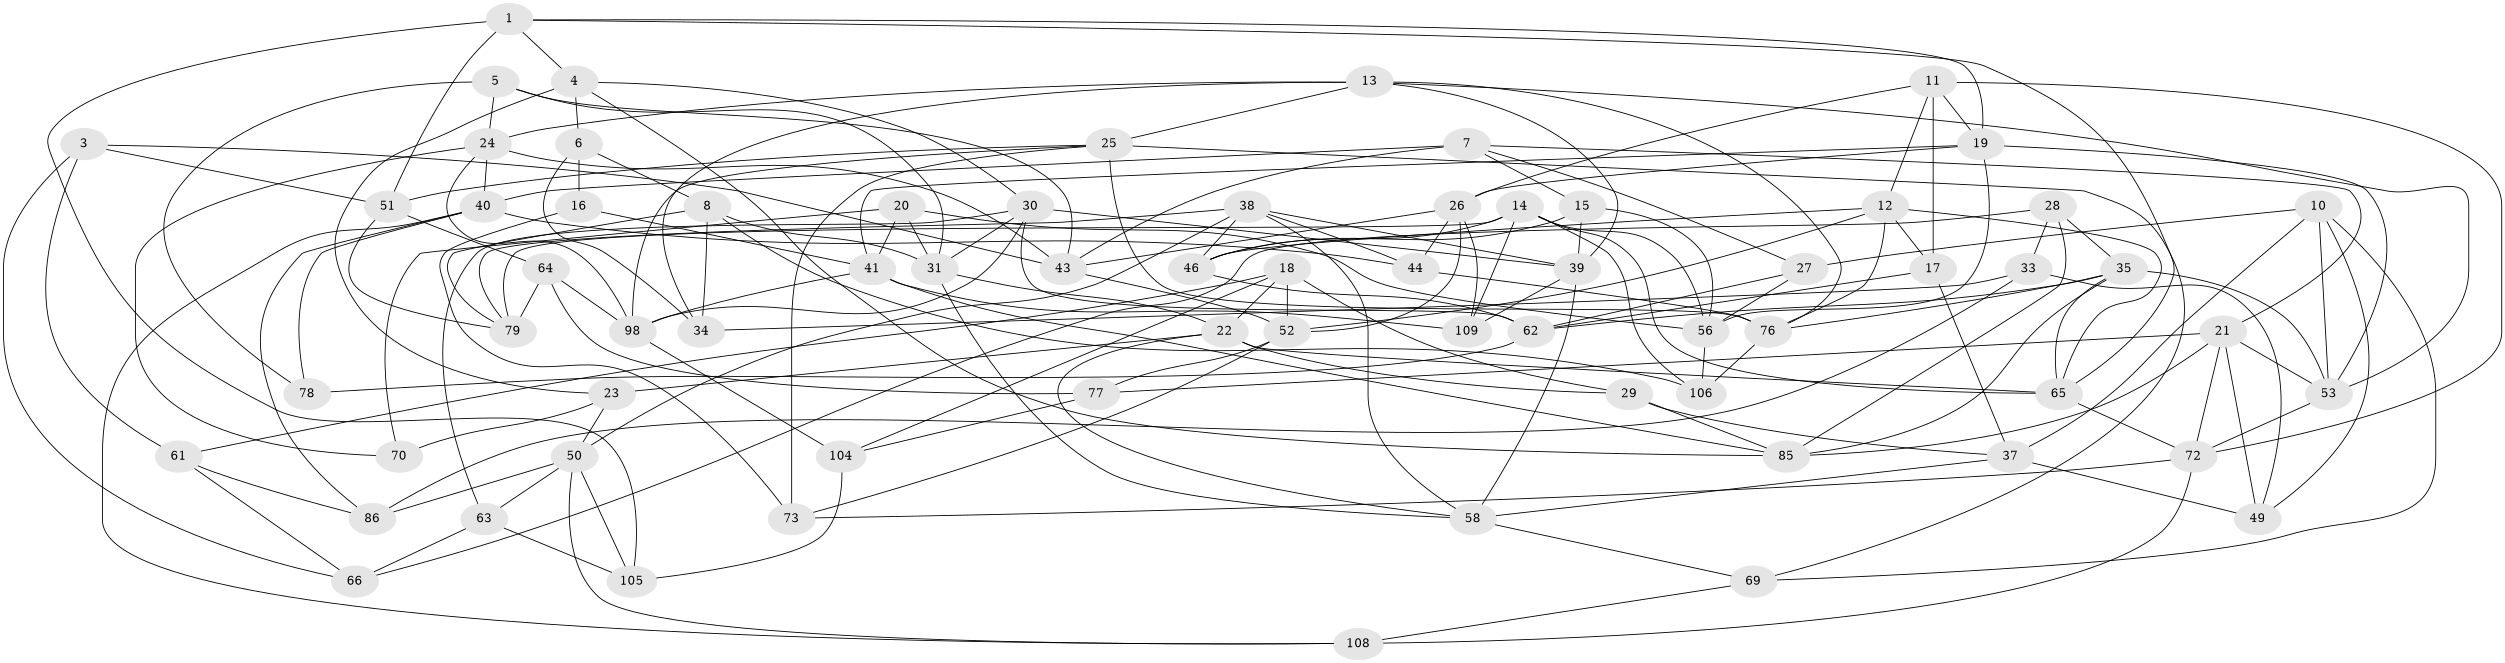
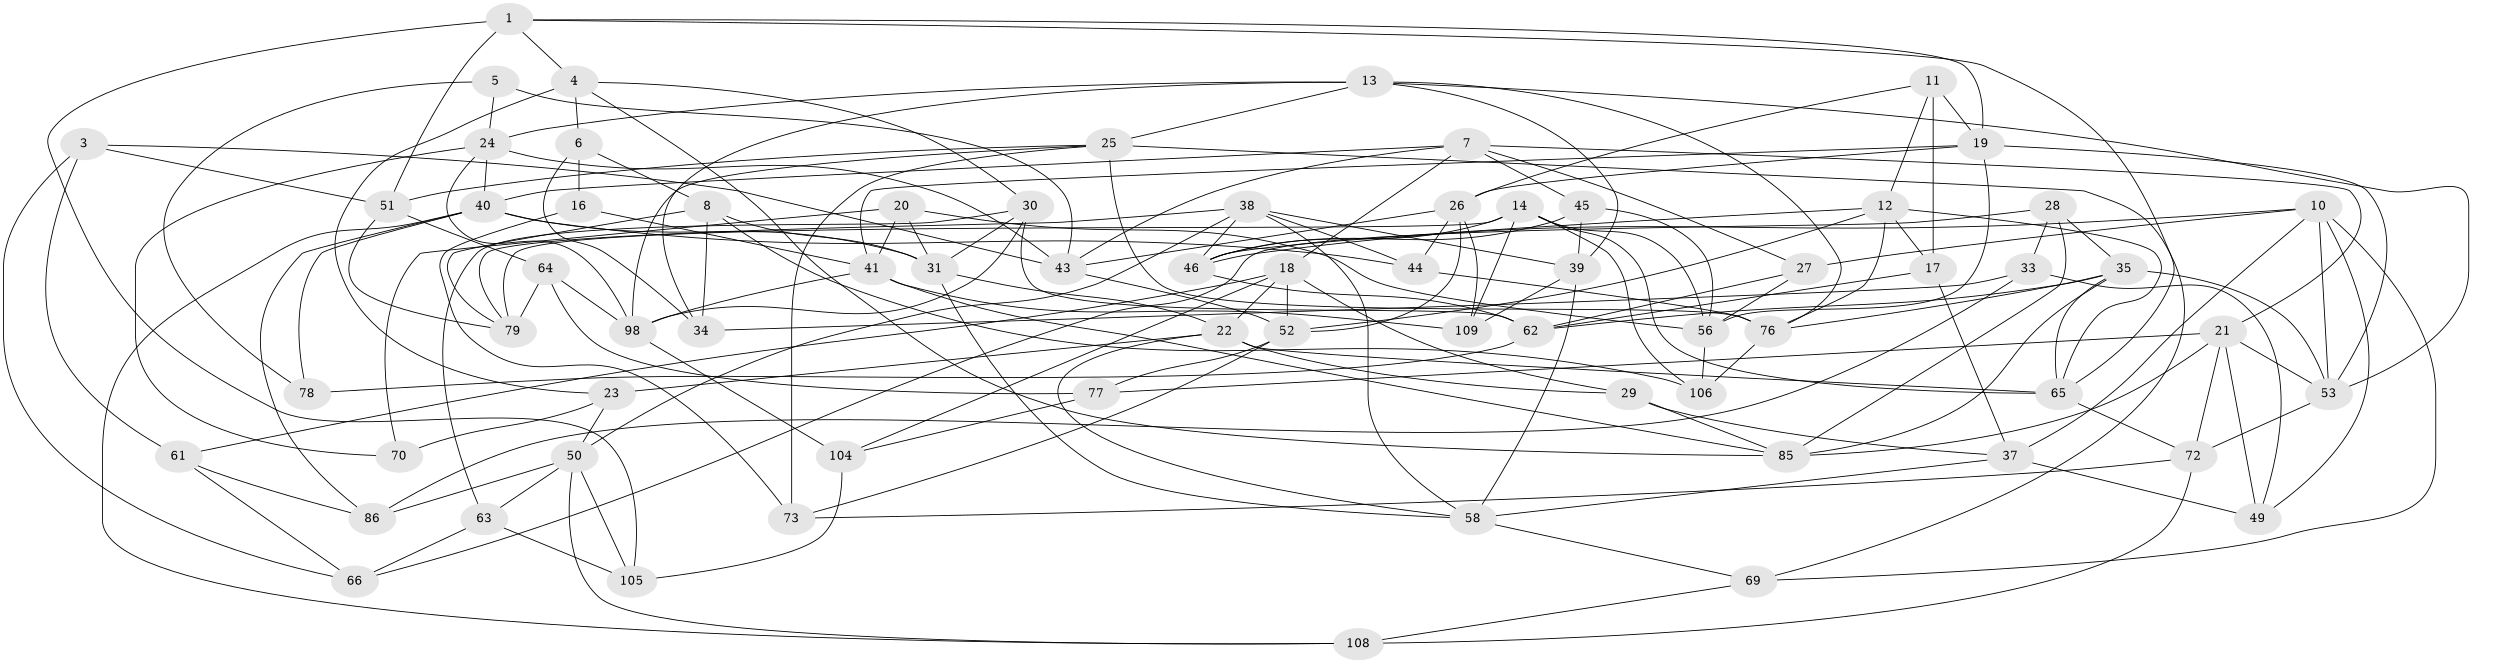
(769, 110) -> (712, 232)
(2461, 156) -> none
none -> (1377, 207)
(1582, 207) -> (1582, 207)
none -> (1943, 227)
(1379, 246) -> none
